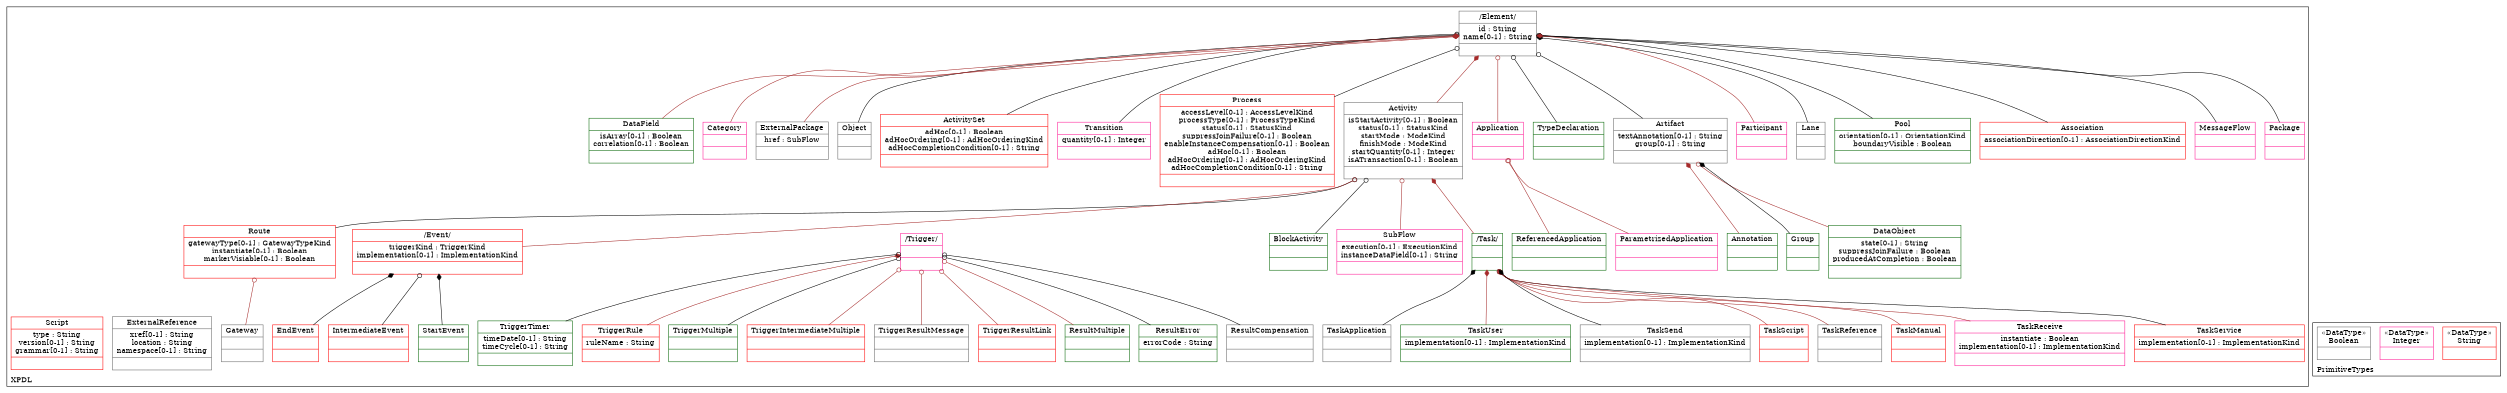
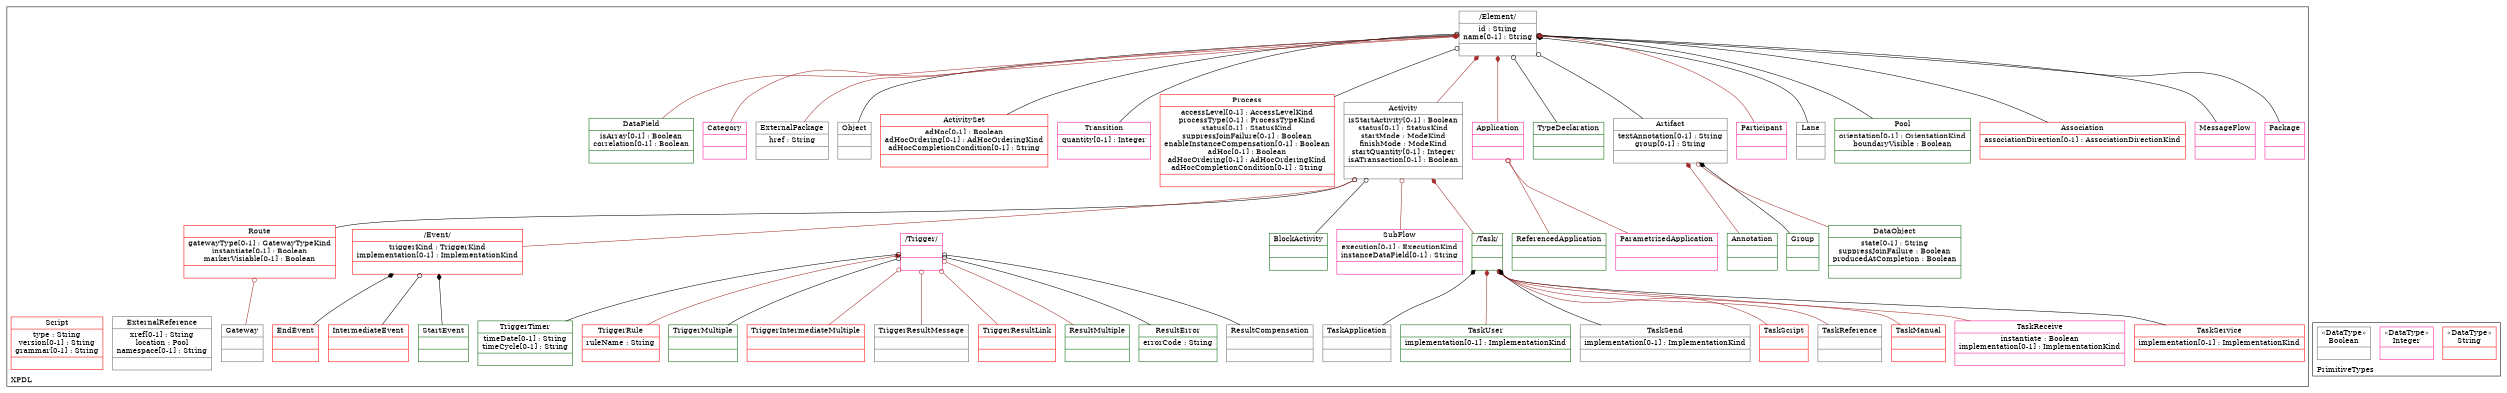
(1498, 91) -> (1498, 91)
(792, 140) -> (792, 140)
(162, 343) -> (162, 343)
